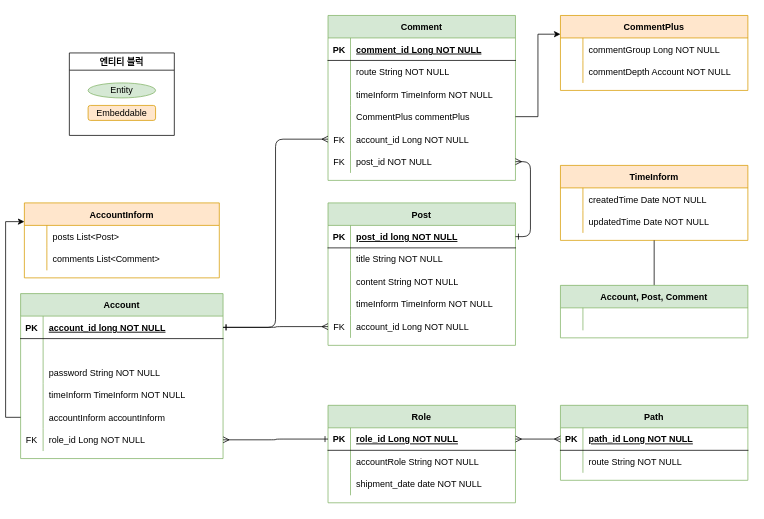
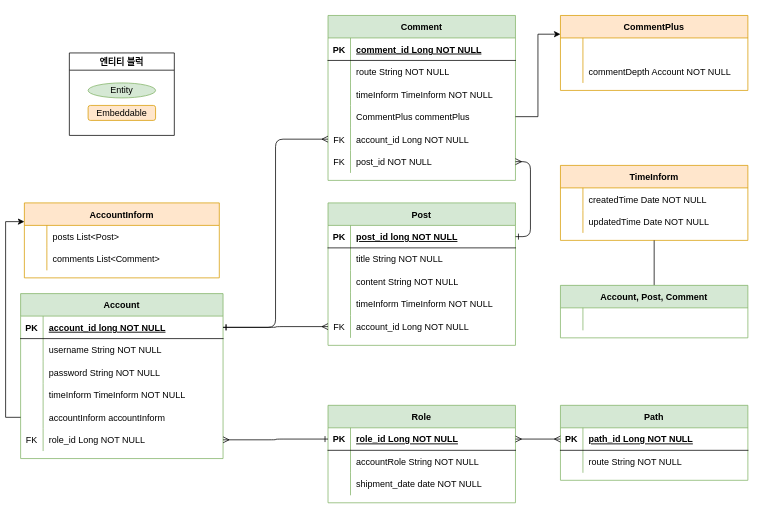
(666, 49) -> none
none -> (133, 350)
